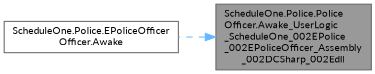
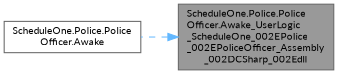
(91, 37) -> (72, 37)
